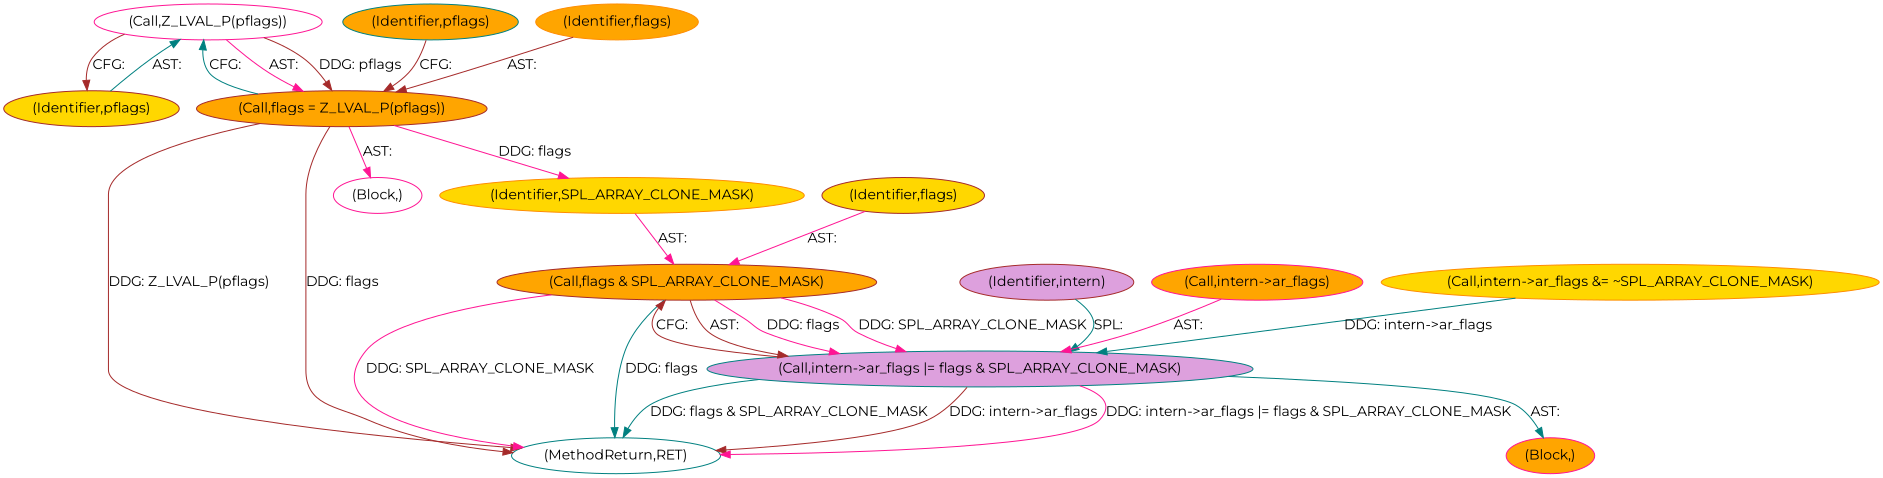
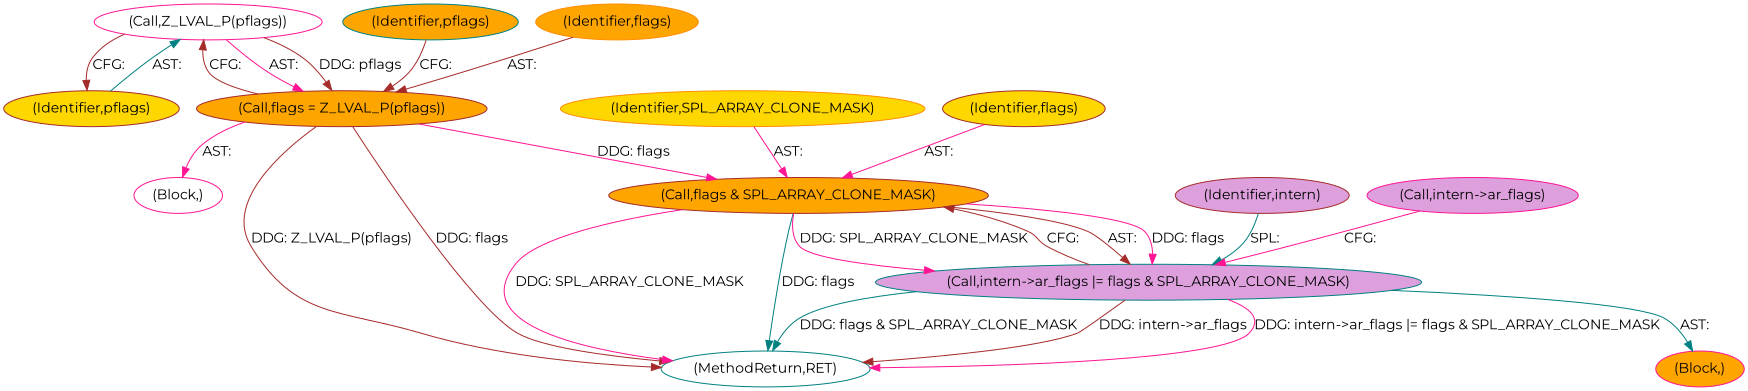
(221, 82) -> (221, 82)
(476, 150) -> (563, 151)
(1257, 282) -> (1473, 195)
(1630, 282) -> none
(1190, 326) -> (1362, 239)
